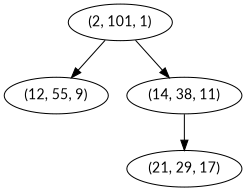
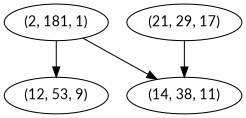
(120, 22) -> (56, 22)
(56, 96) -> (56, 96)
(184, 127) -> (184, 54)
